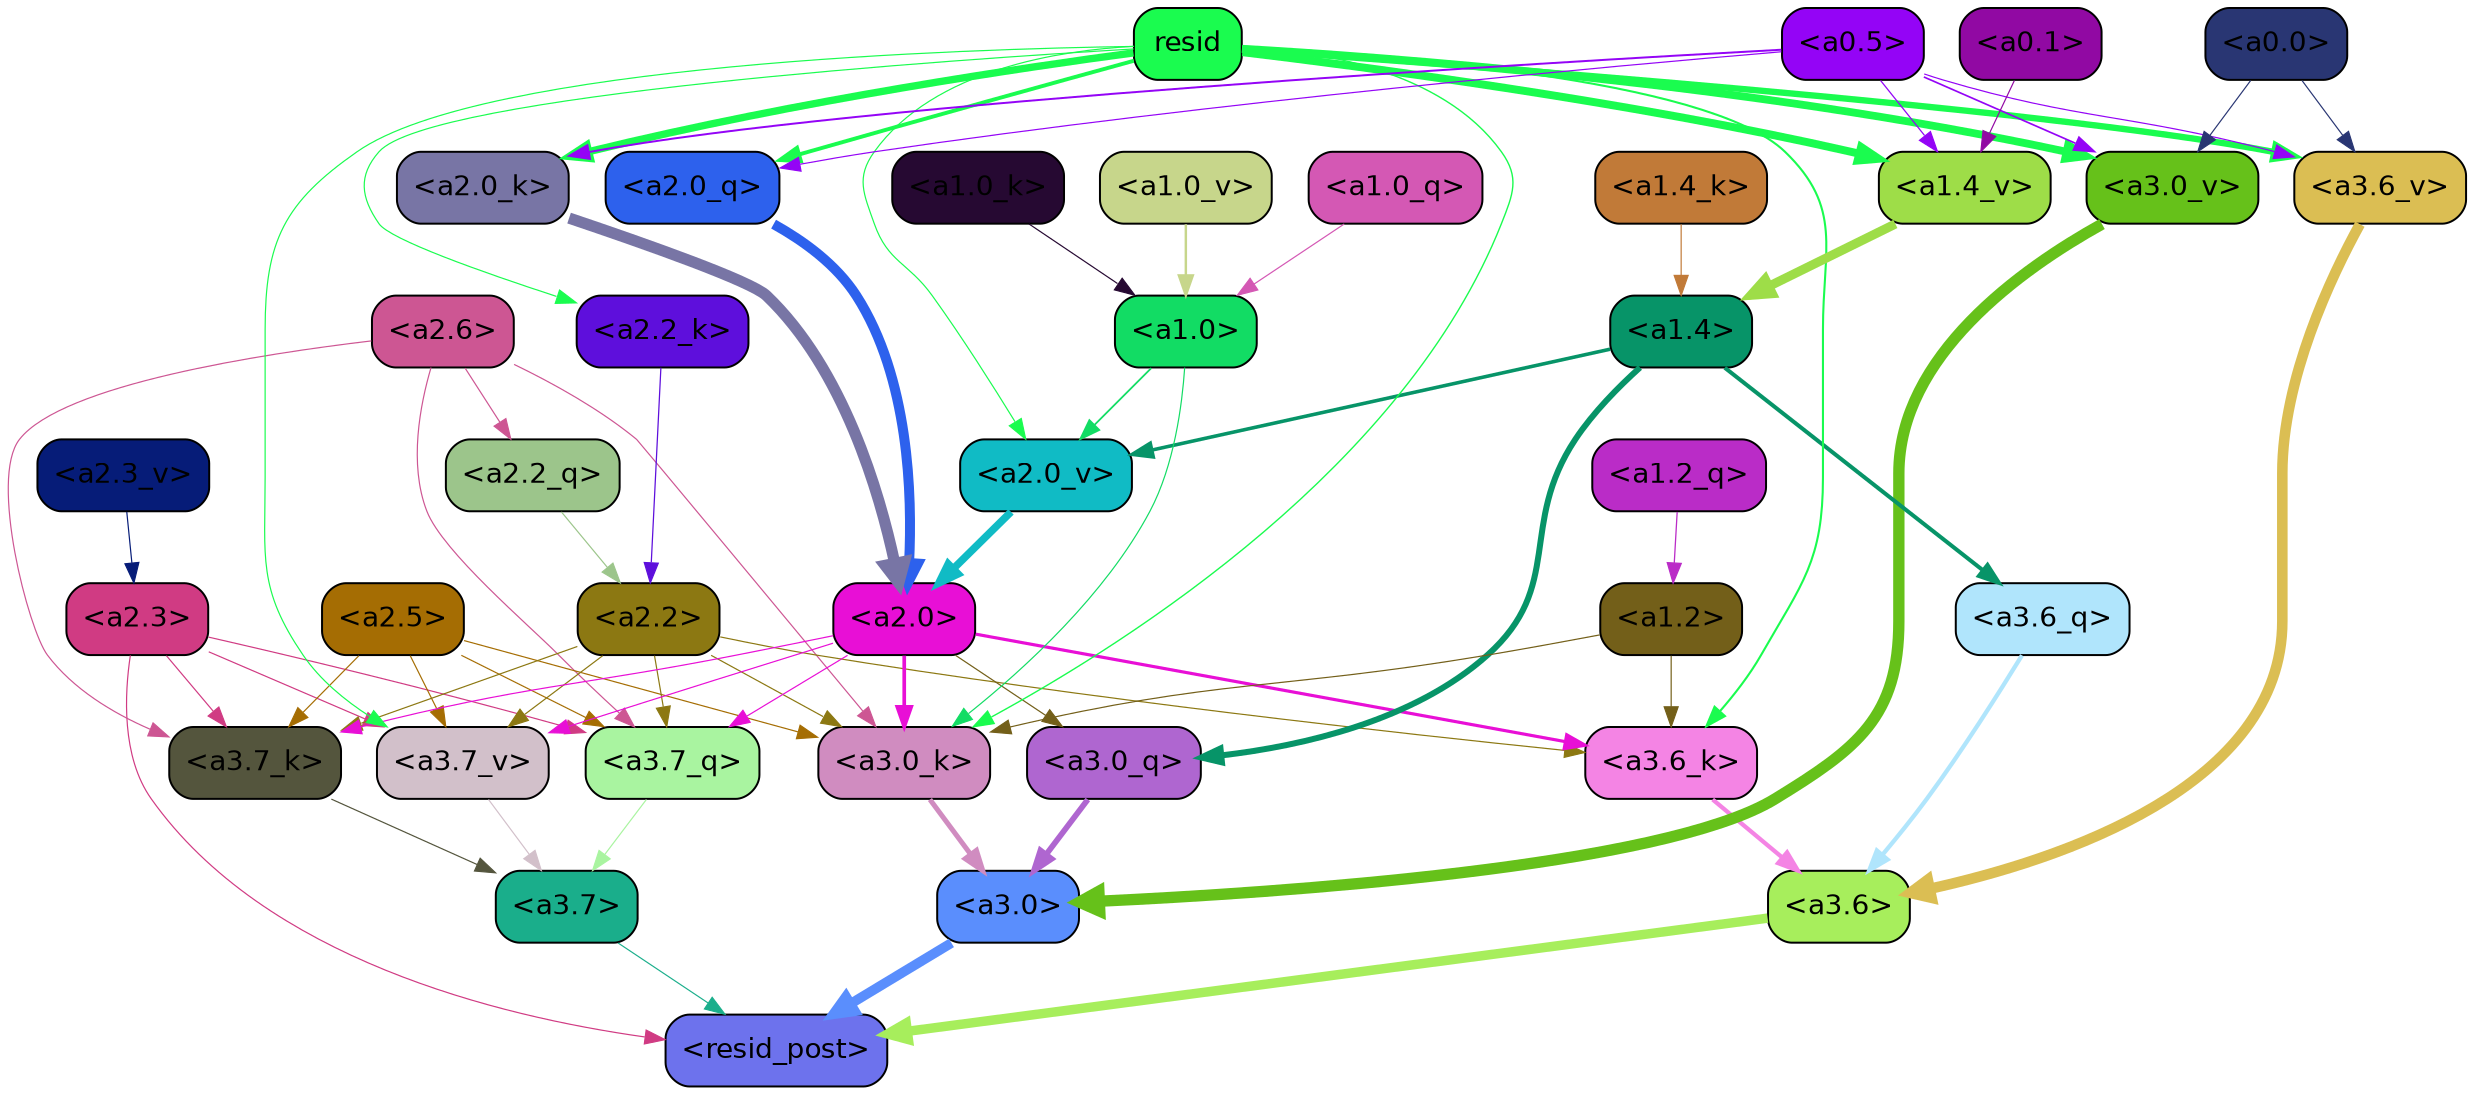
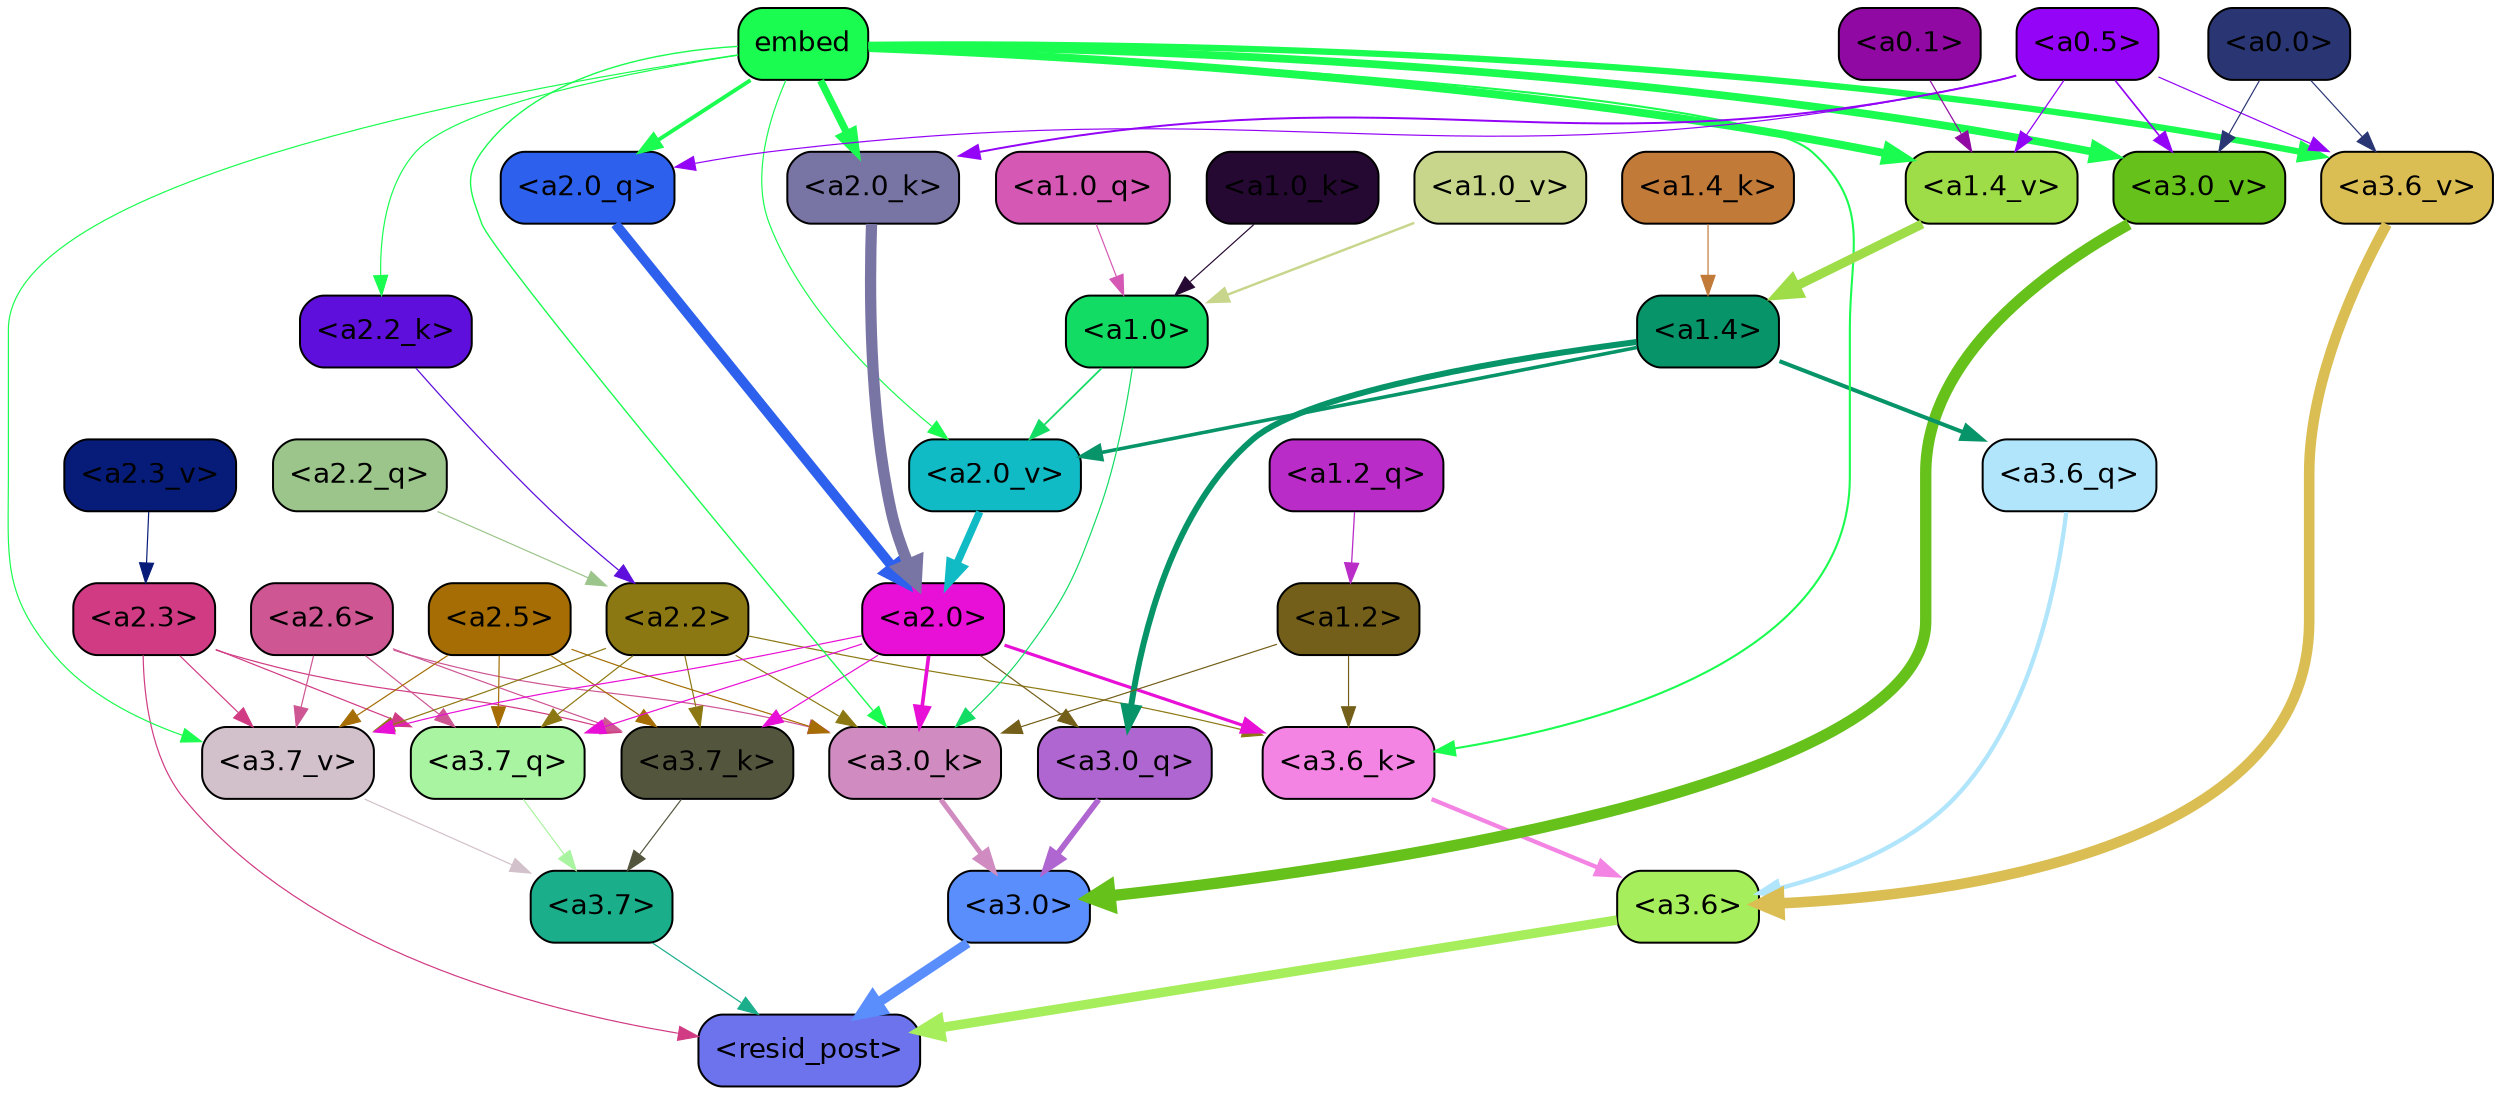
(1188, 44) -> (803, 44)
(482, 395) -> (307, 682)
